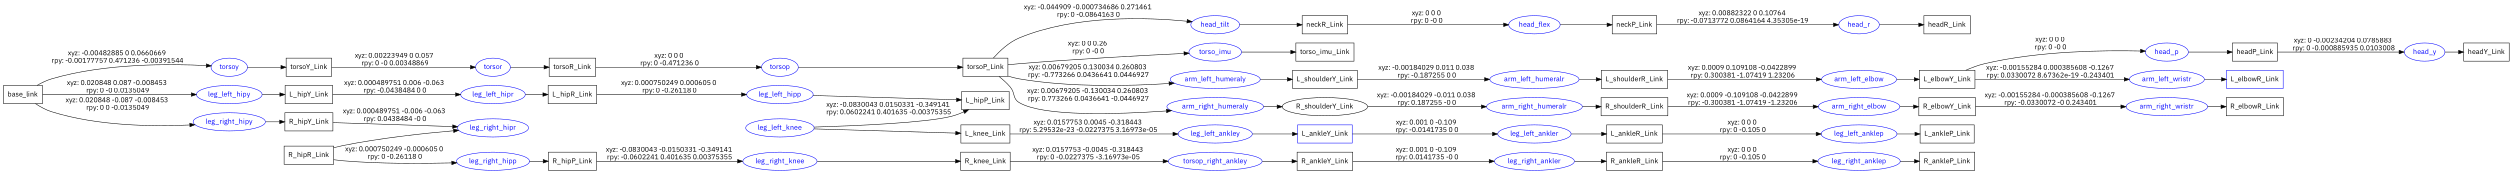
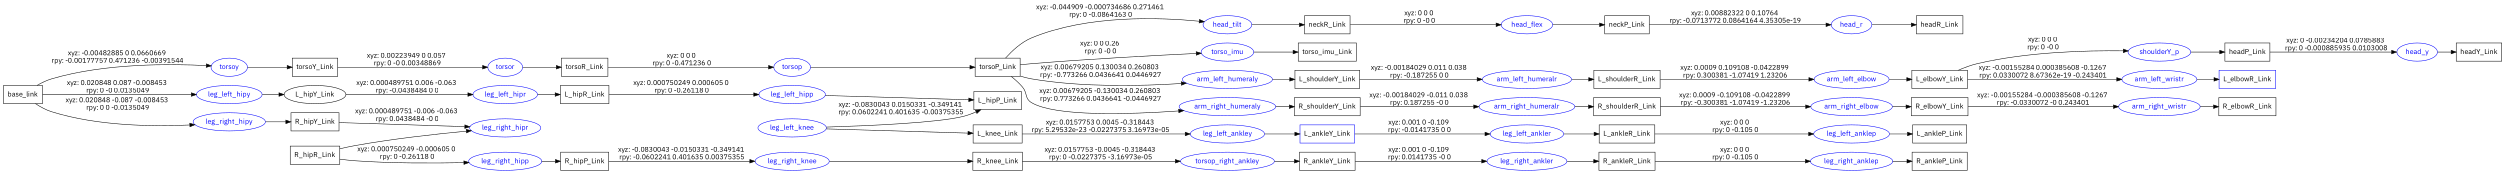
(2167, 52) -> (2159, 52)
(309, 95) -> (315, 95)
(1325, 107) -> (1327, 107)
